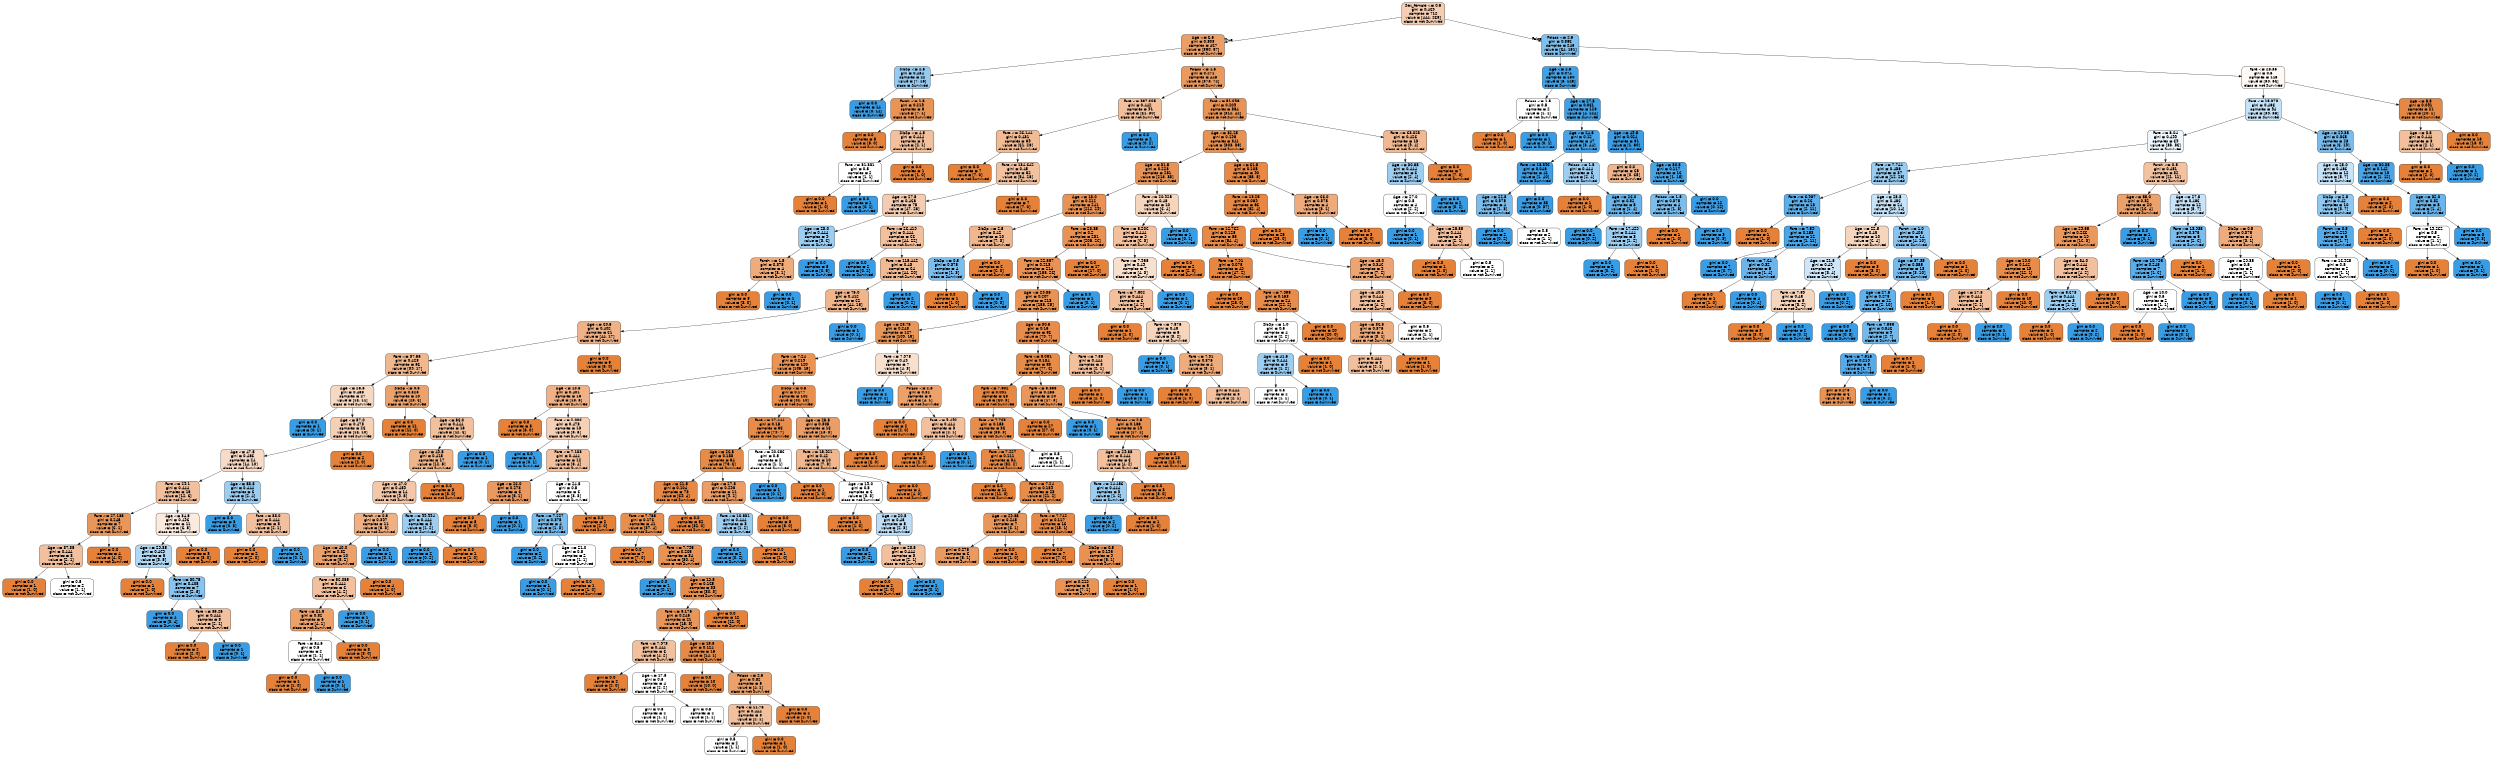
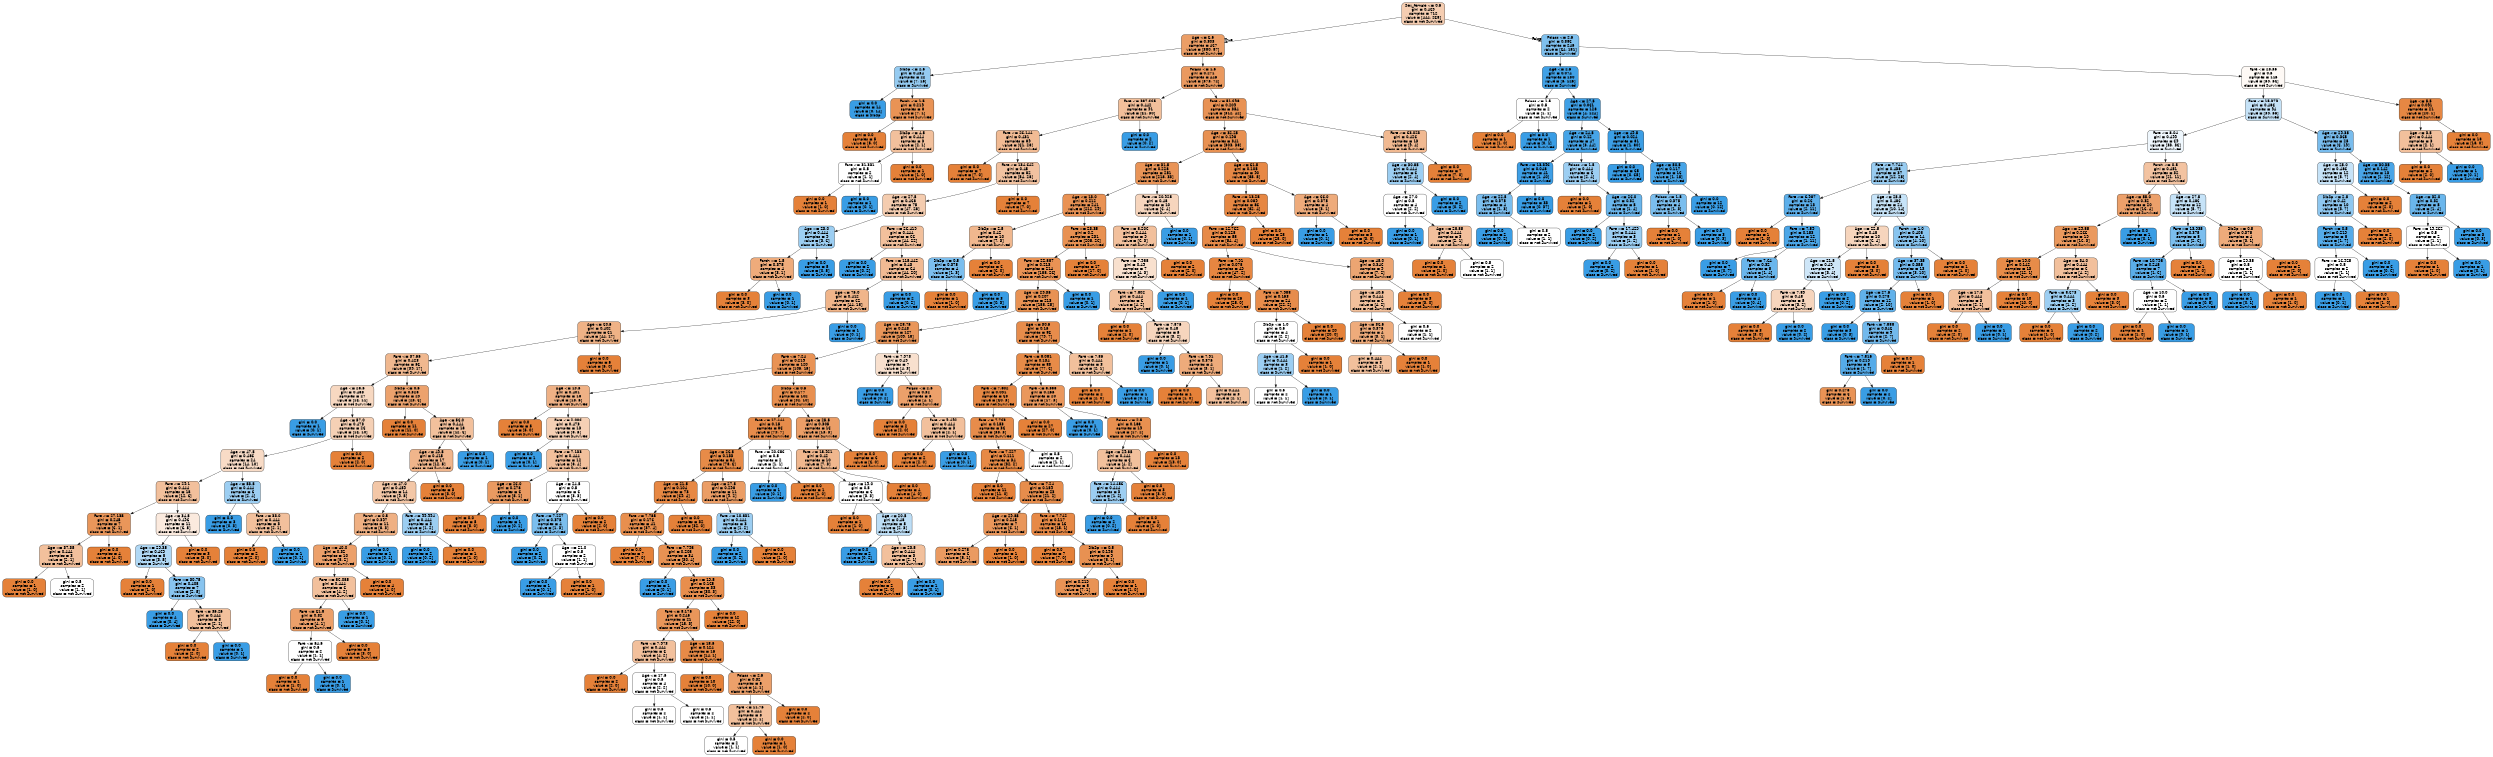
(868, 110) -> (868, 110)
(1626, 173) -> (1626, 173)
(779, 524) -> none
